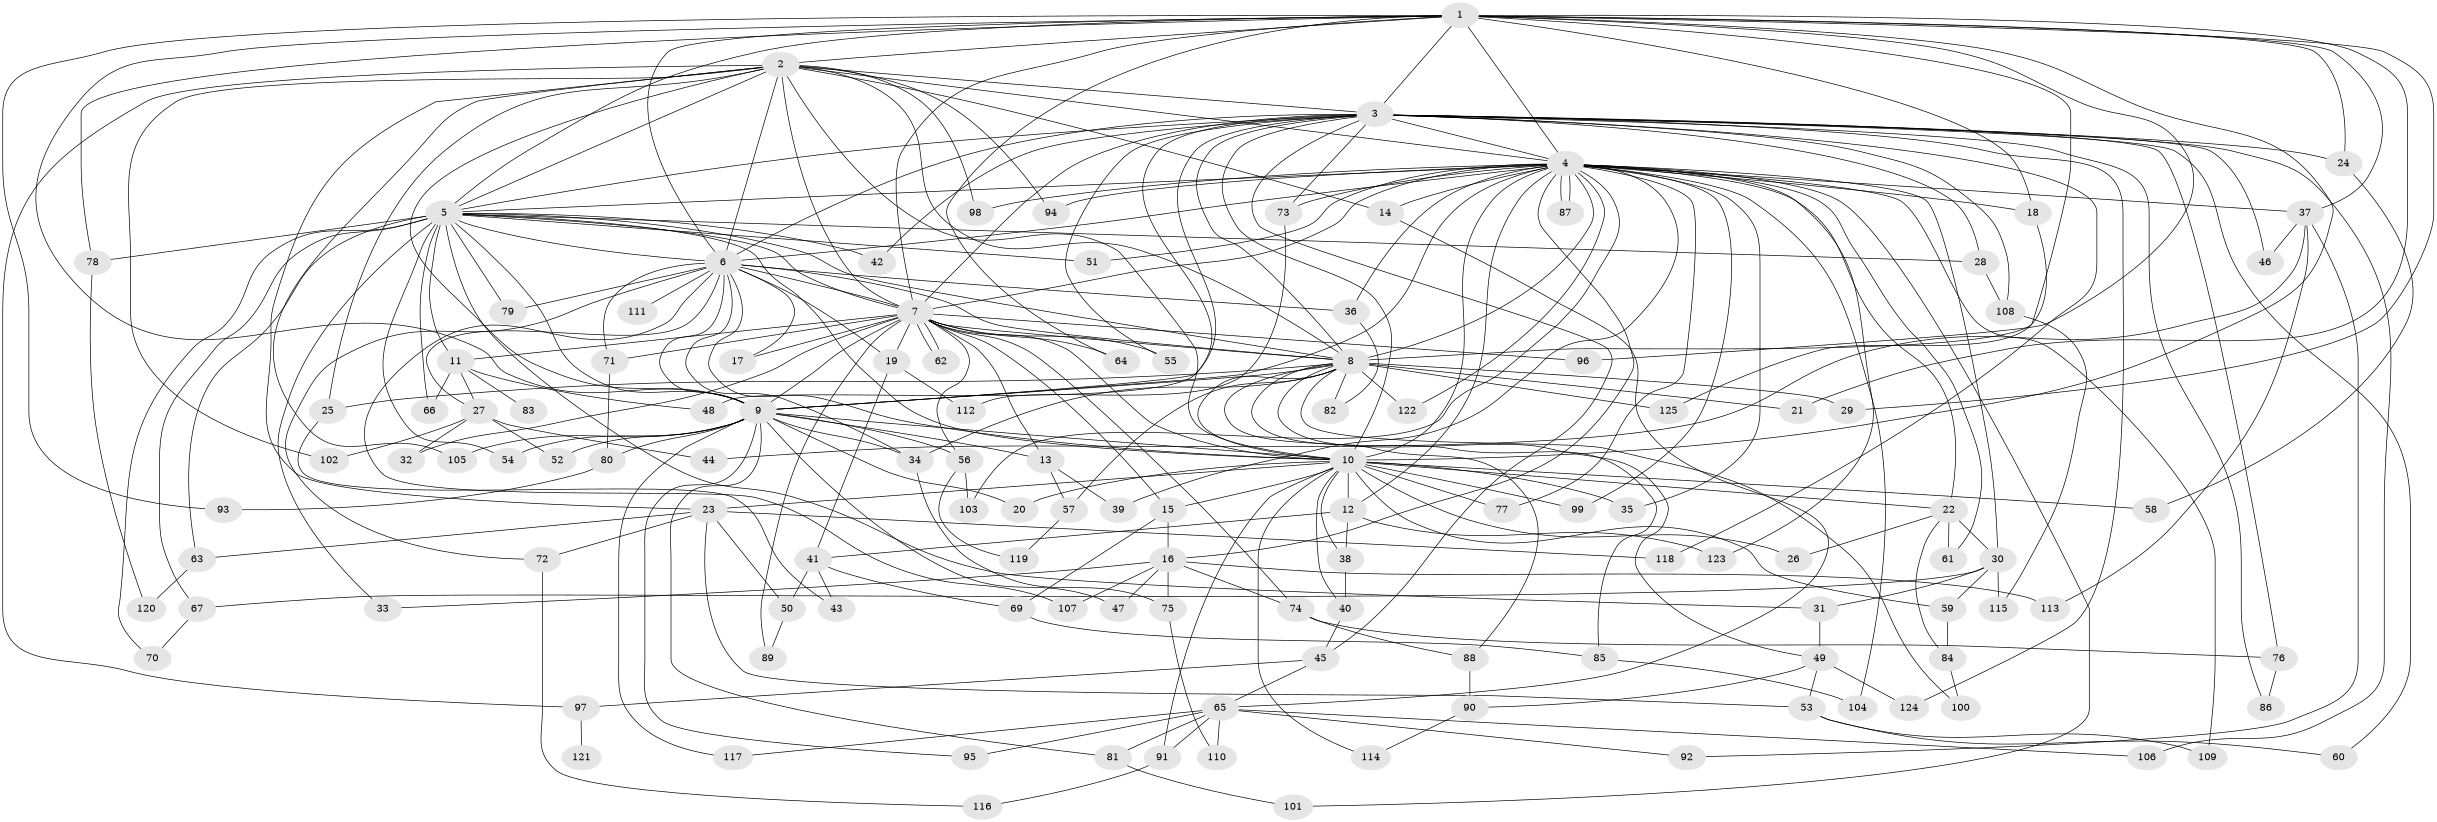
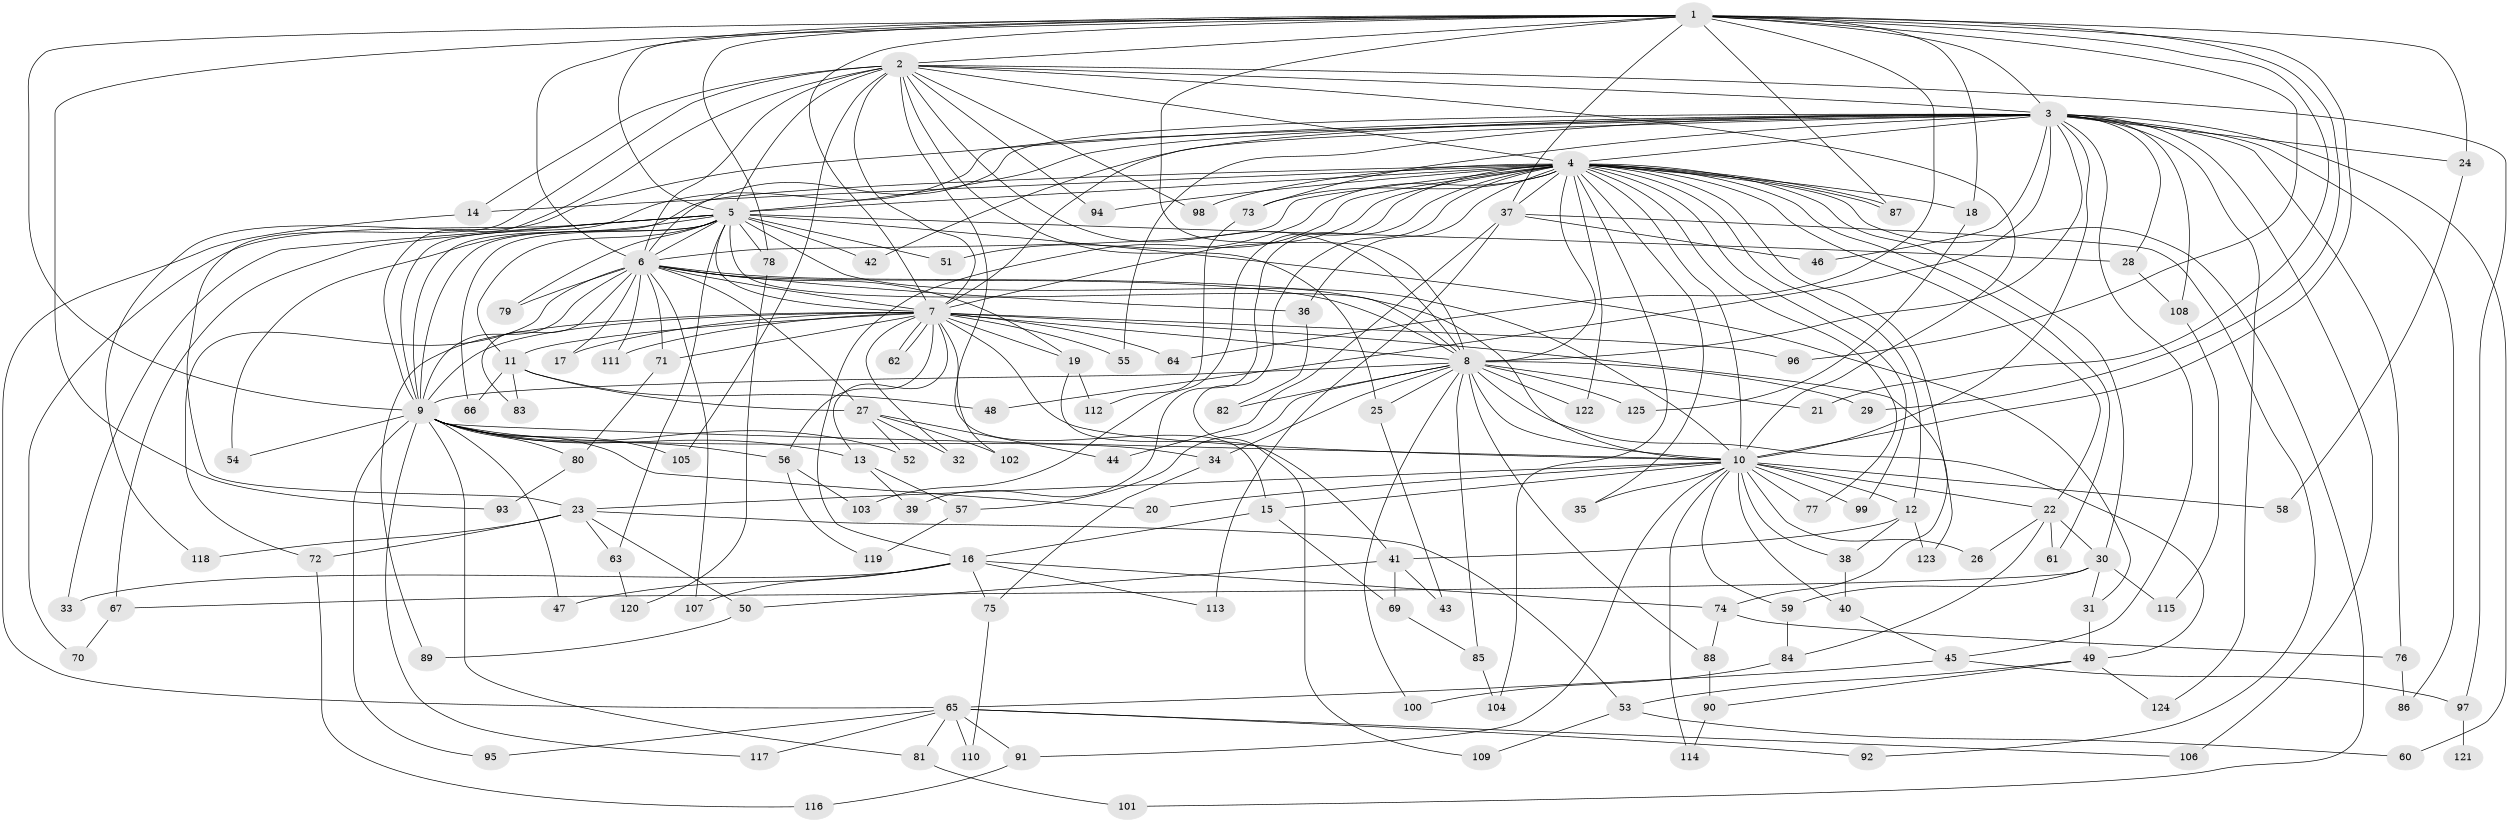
(1513, 89) -> (1790, 110)
none -> (733, 329)
(690, 374) -> (585, 319)
